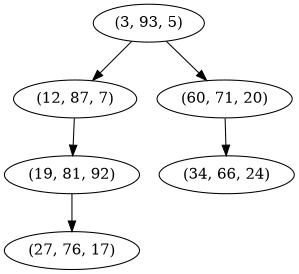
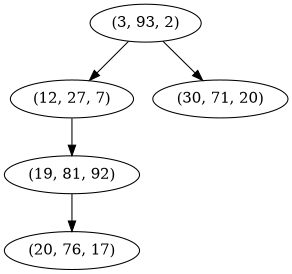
(149, 23) -> (146, 23)
(75, 99) -> (72, 99)
(225, 99) -> (220, 99)
(227, 175) -> none
(72, 251) -> (72, 251)
